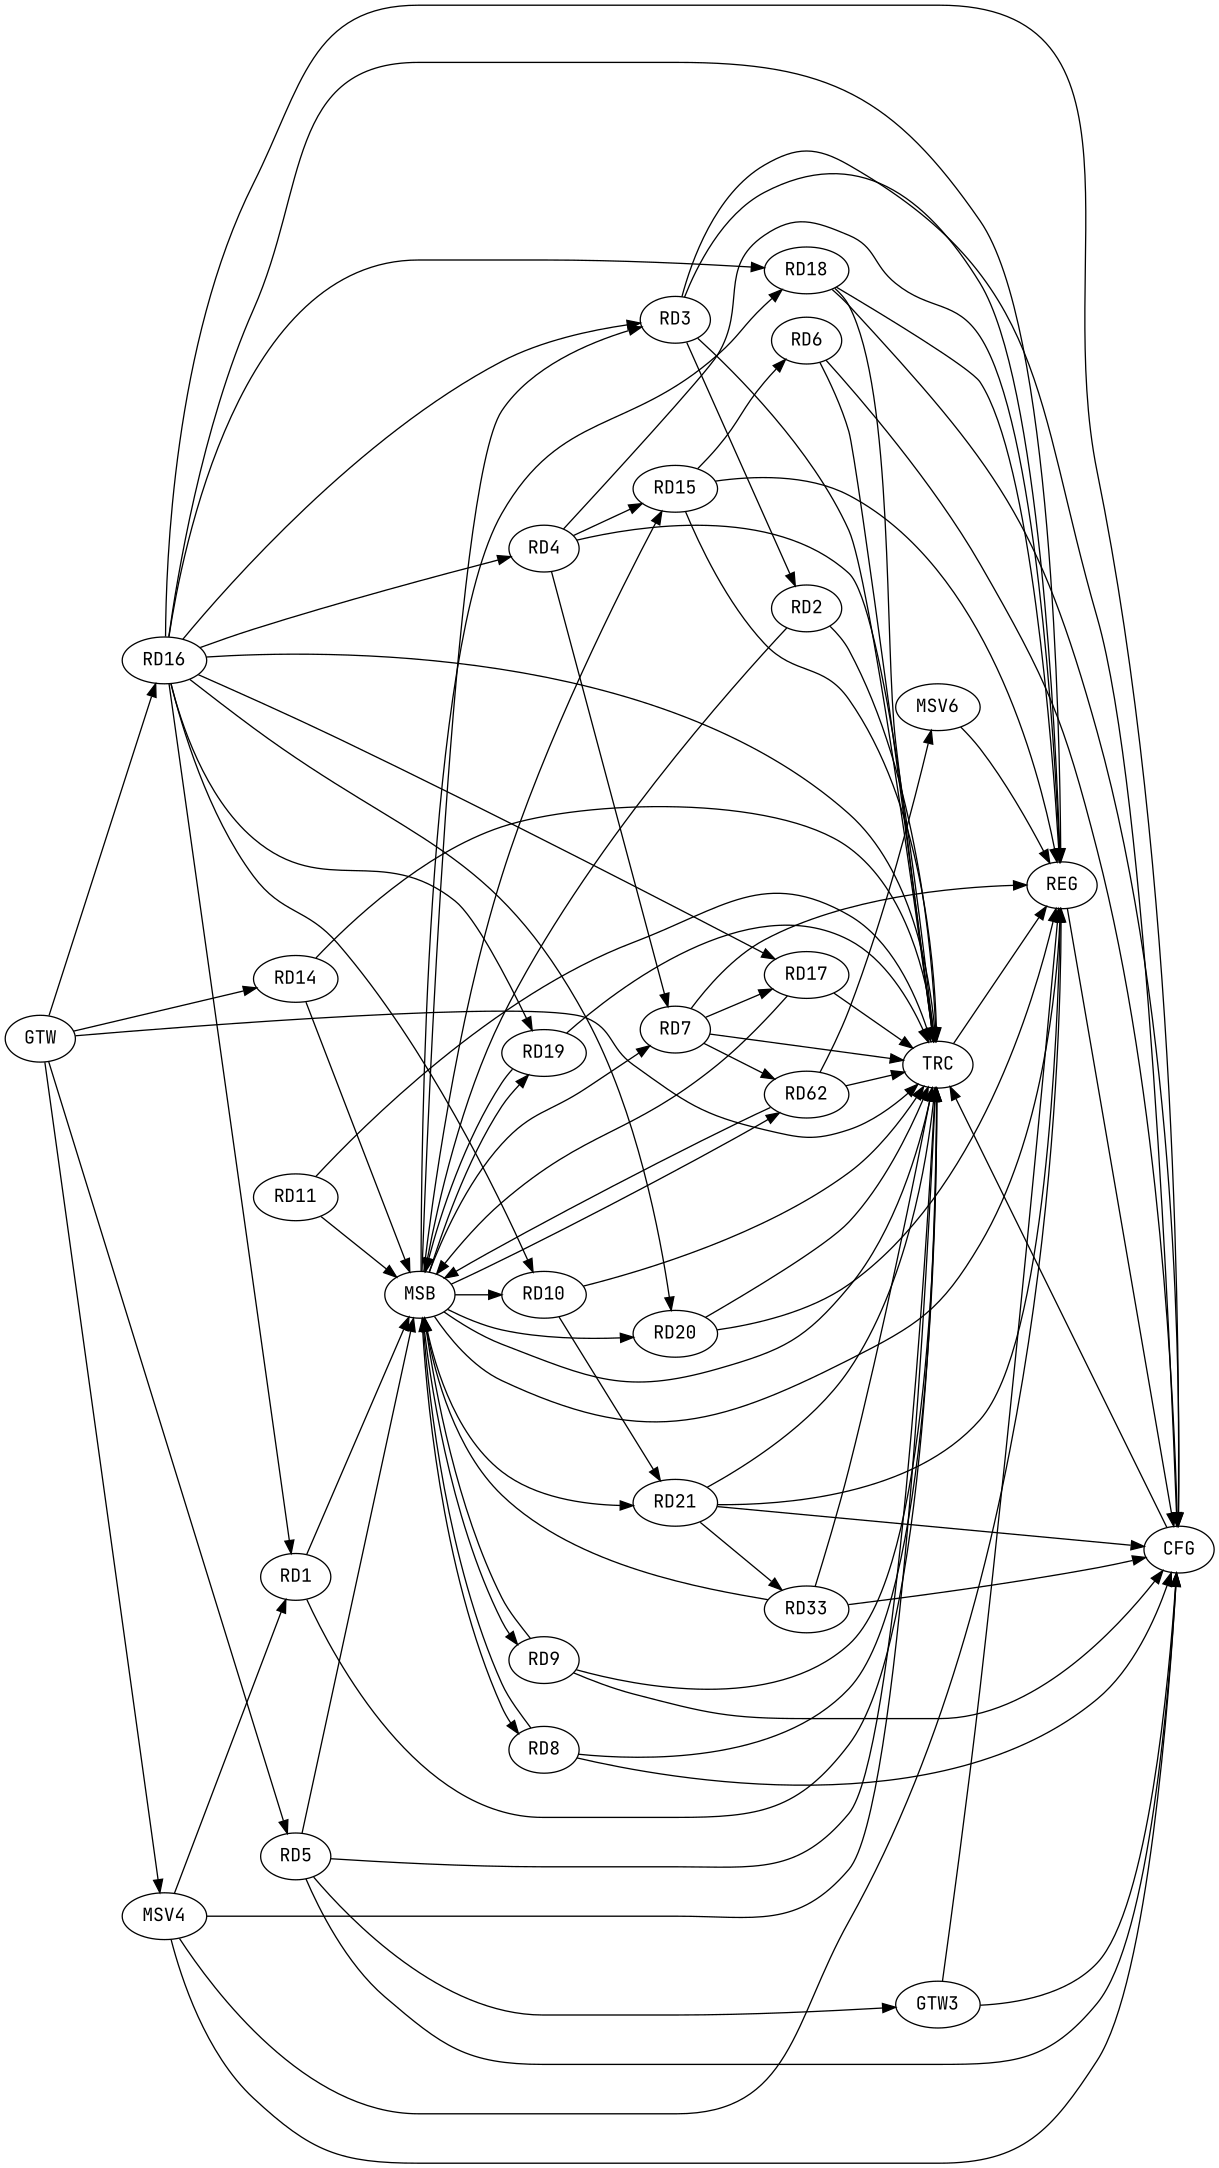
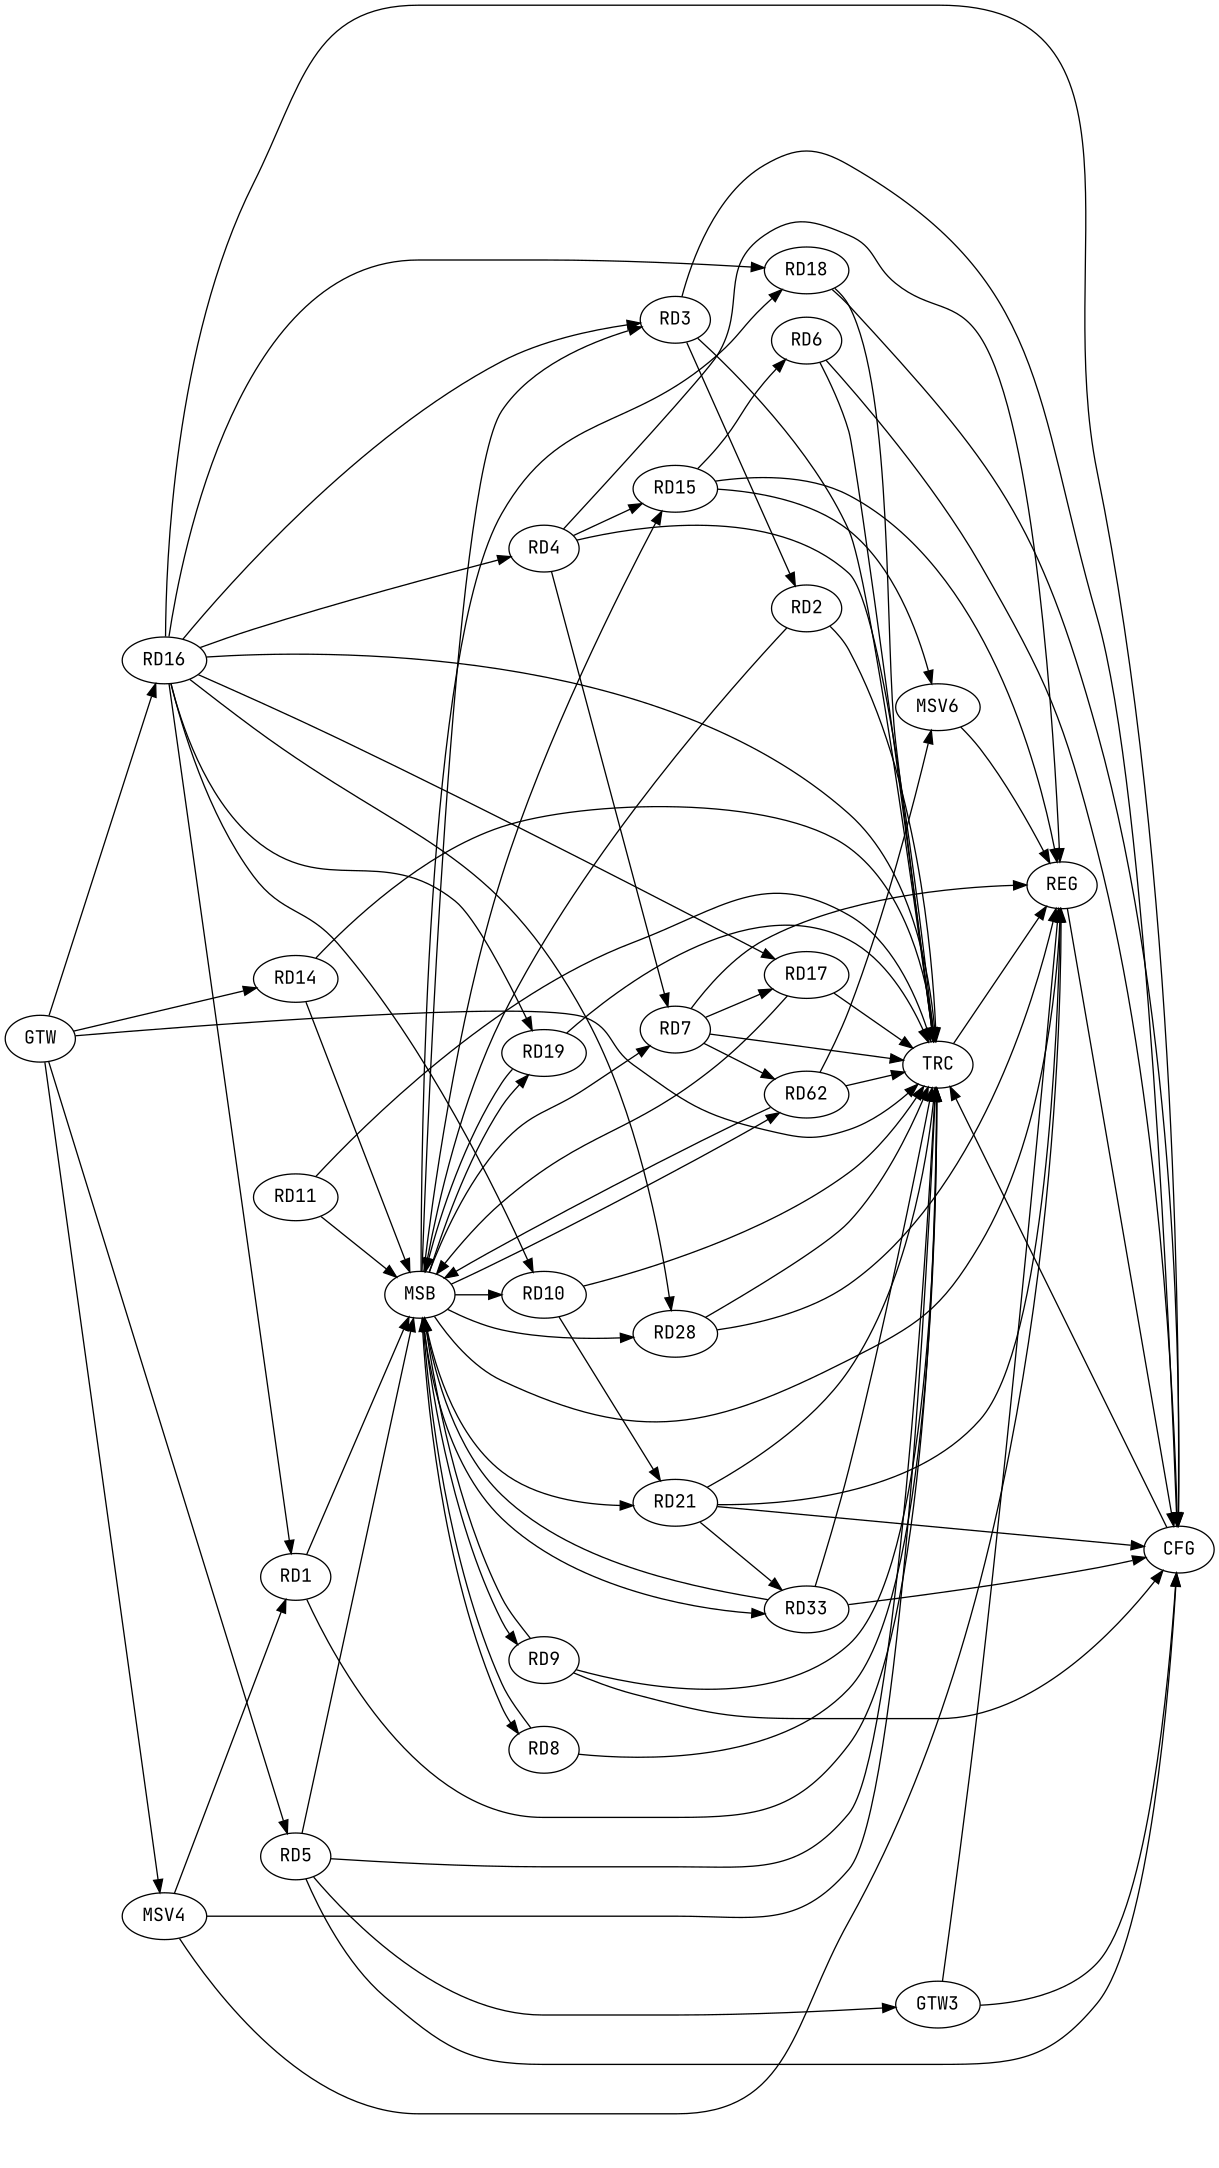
(716, 64) -> none
(1009, 366) -> none
(1017, 495) -> none
(871, 737) -> (834, 520)
(675, 1334) -> (675, 1334)
(753, 1358) -> (522, 1535)
(895, 1779) -> none
(838, 2163) -> none
